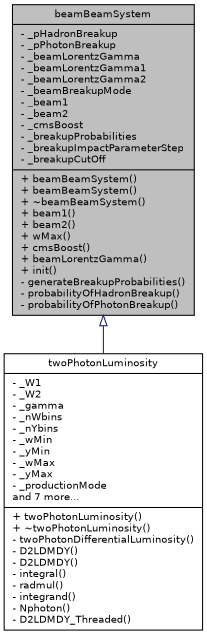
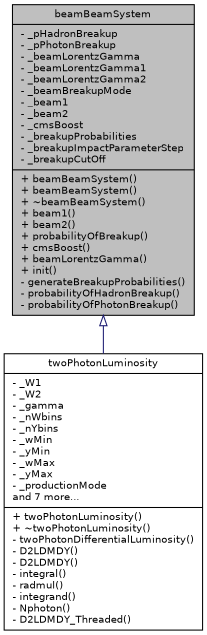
(46, 236) -> (85, 236)
